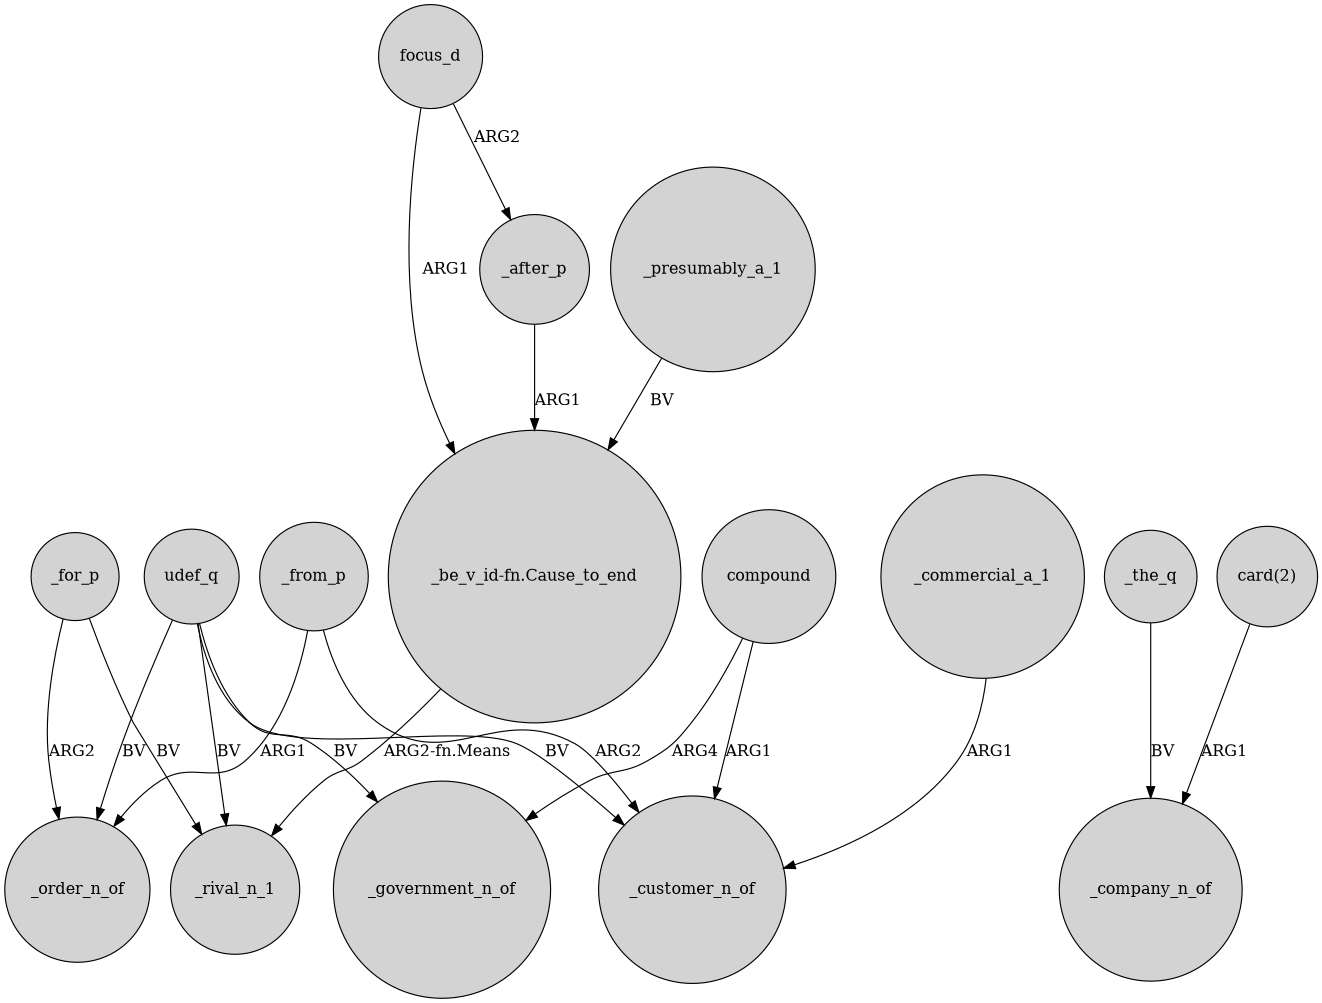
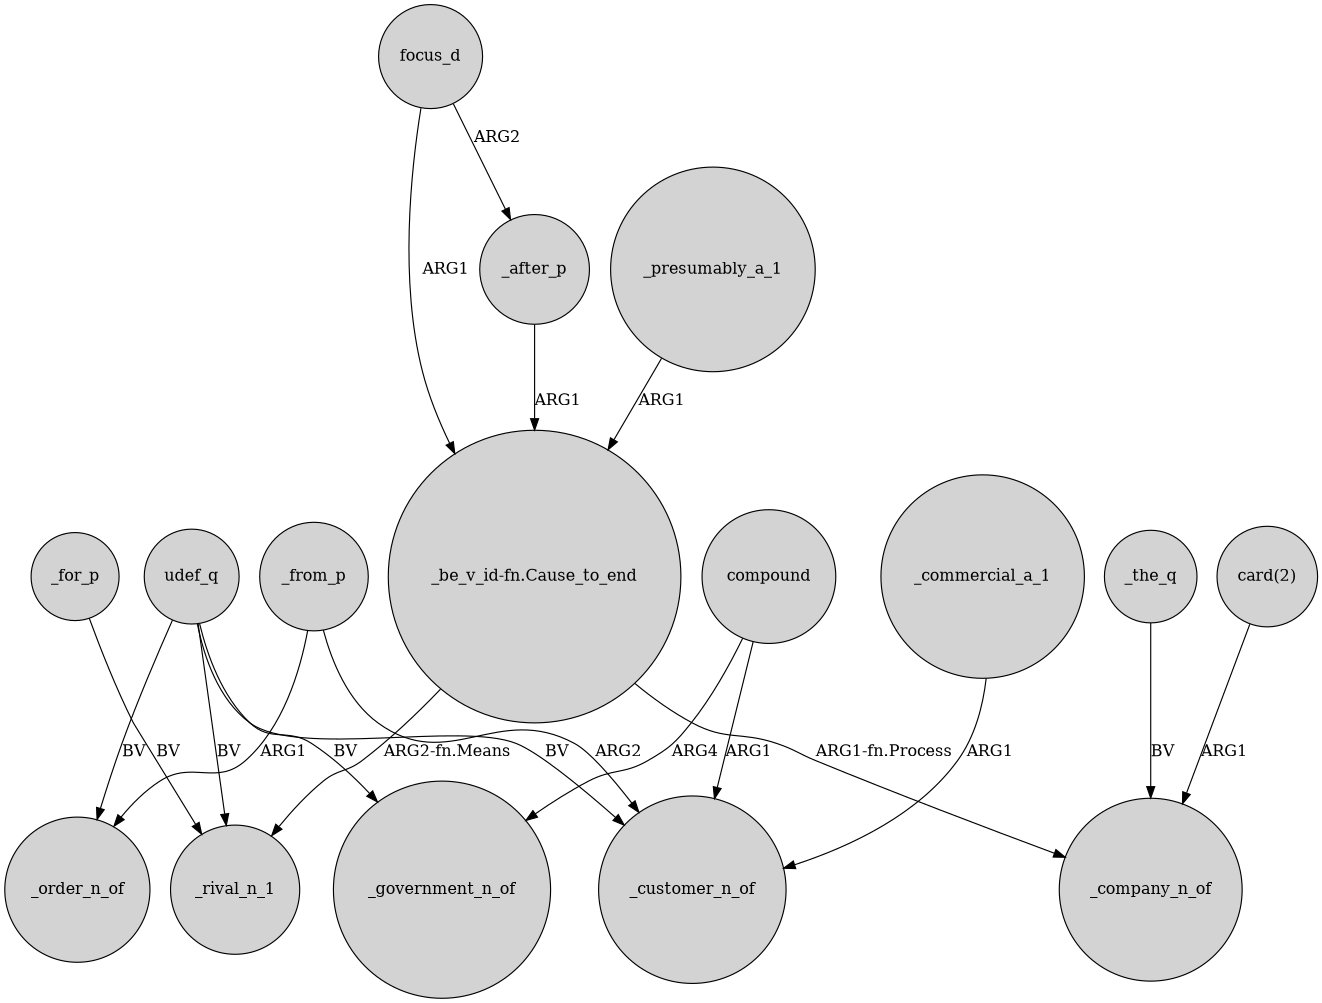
(662, 401) -> (662, 401)
(48, 713) -> none
none -> (842, 771)
